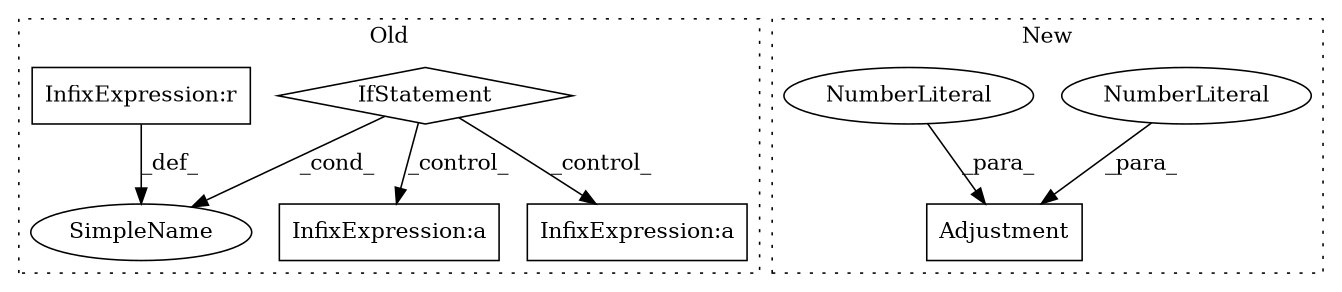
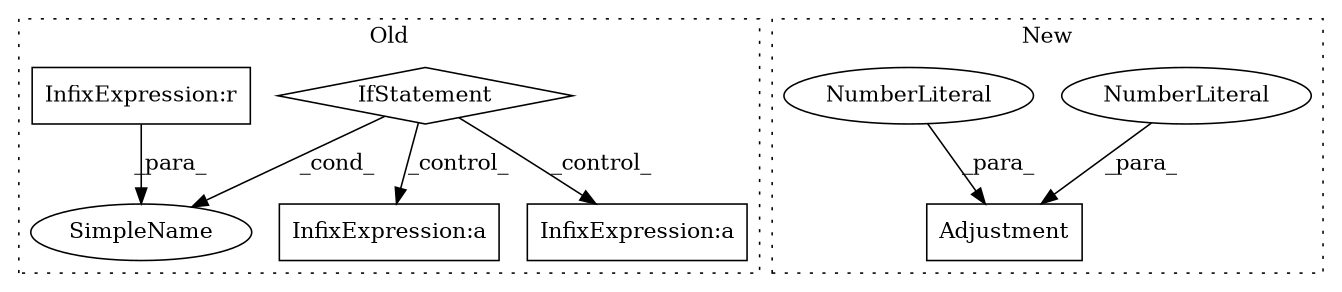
(170, 164) -> (170, 164)
